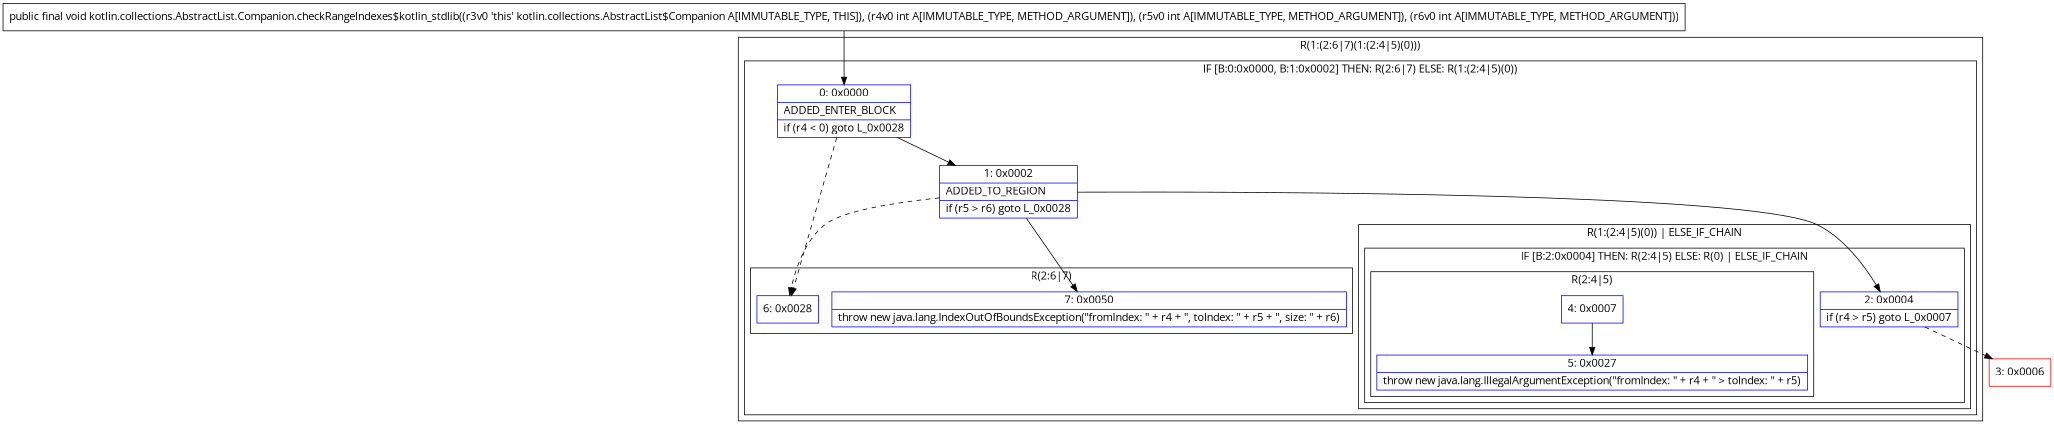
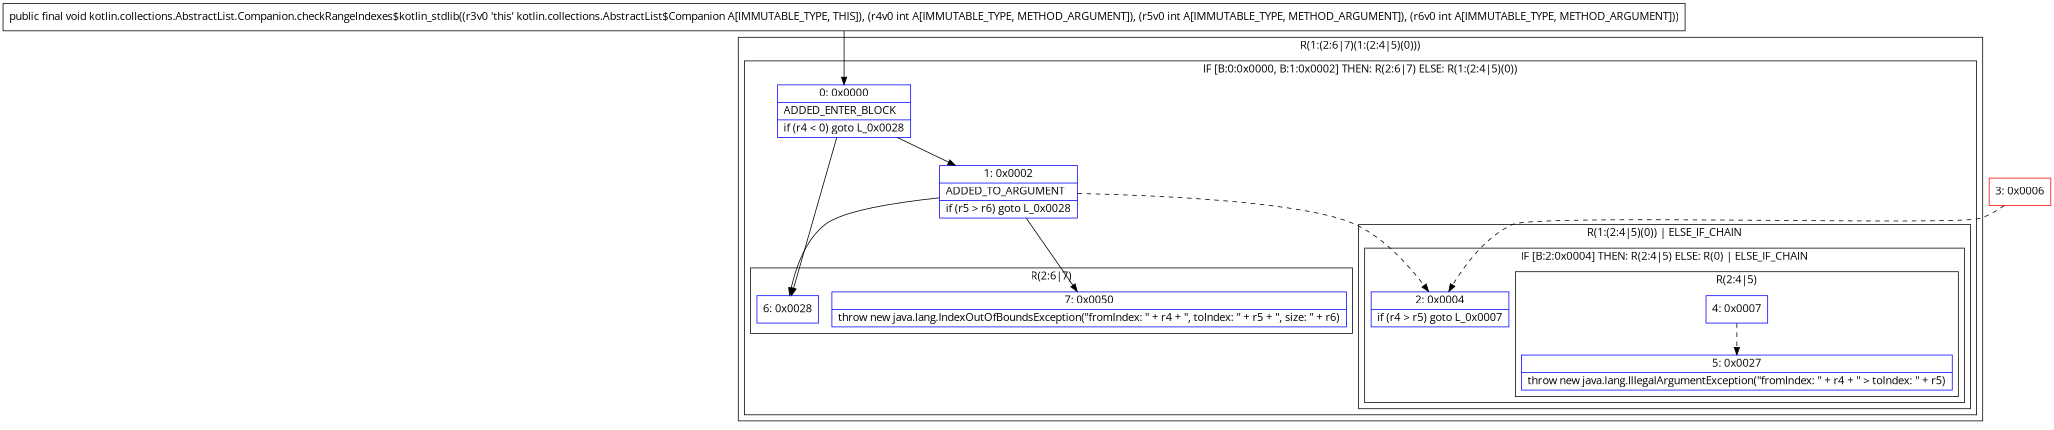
(996, 191) -> (1005, 191)
(1491, 196) -> (1264, 205)
(815, 213) -> (815, 213)
(845, 215) -> (845, 215)
(1592, 335) -> (1737, 335)
(1955, 341) -> (1702, 220)
